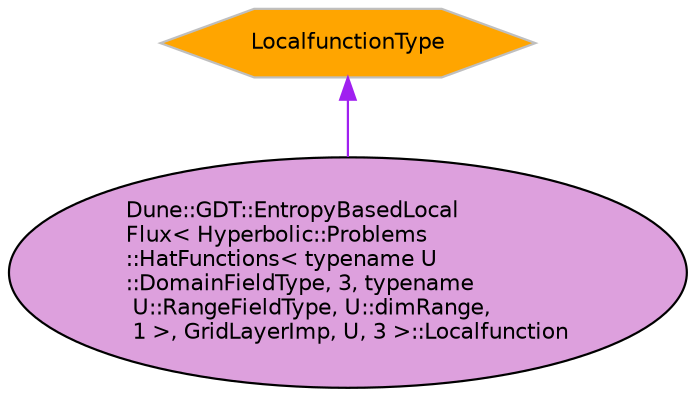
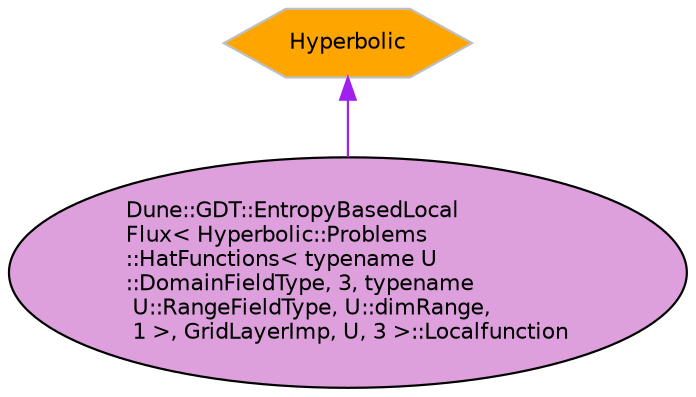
(348, 43) -> (348, 43)
